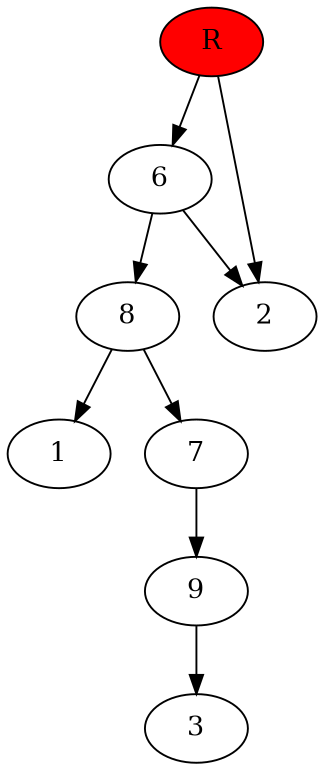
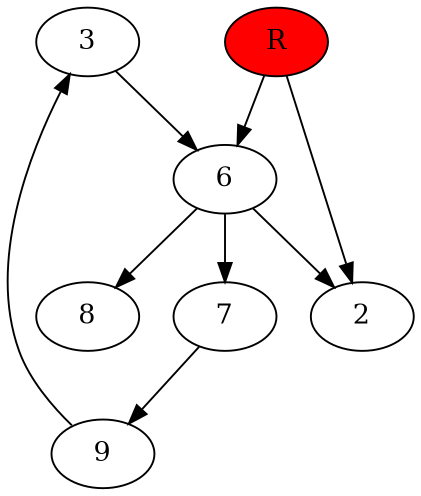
none -> (149, 104)
(158, 377) -> (225, 239)
(59, 454) -> none
